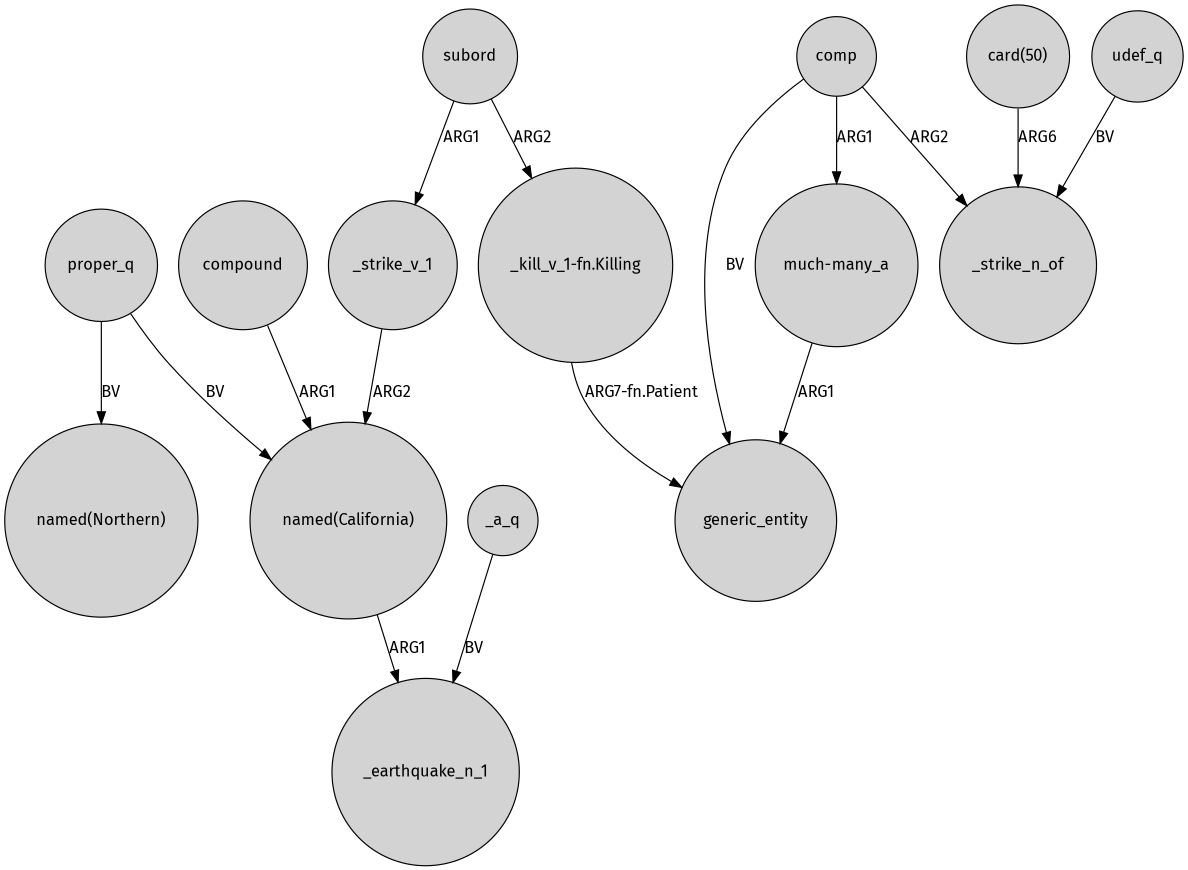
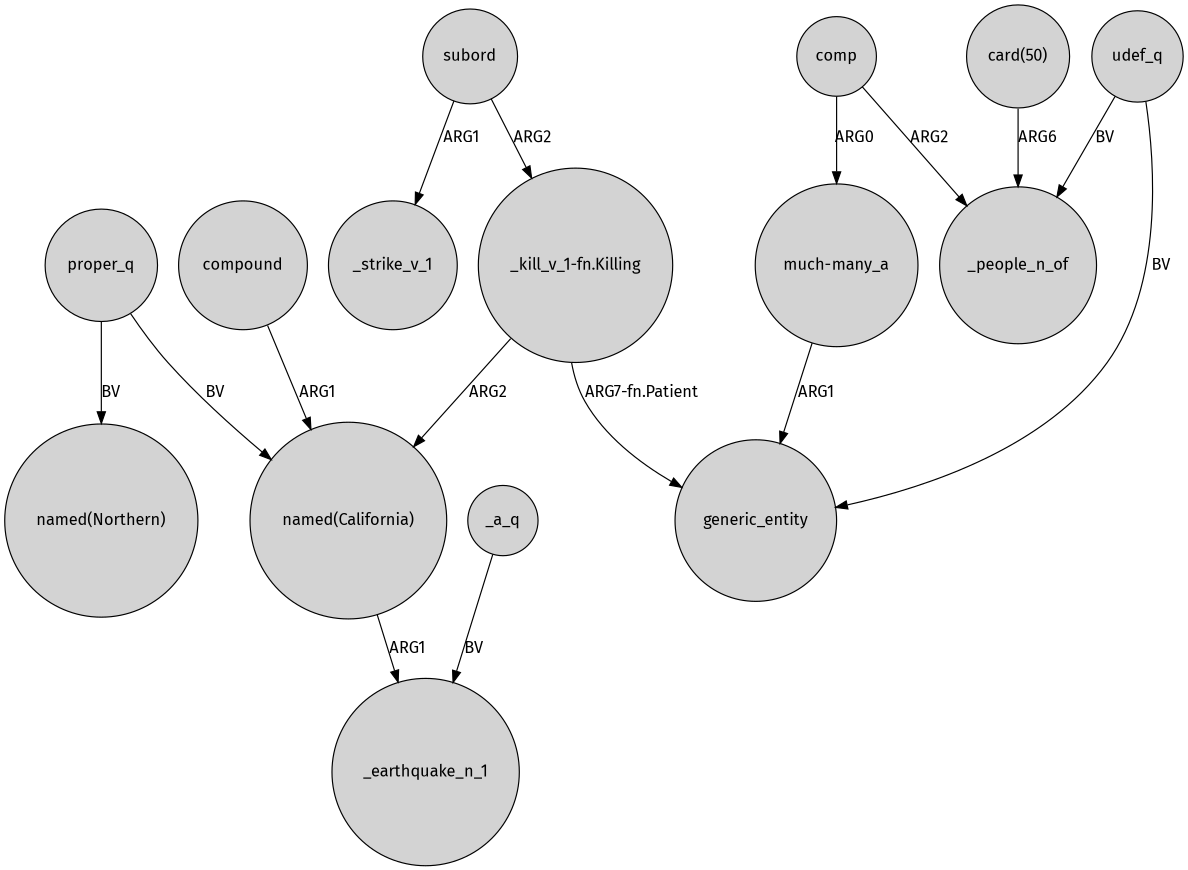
(855, 138) -> (855, 138)
(707, 240) -> (1097, 375)
(1018, 265) -> (1018, 265)
(375, 371) -> (466, 388)
